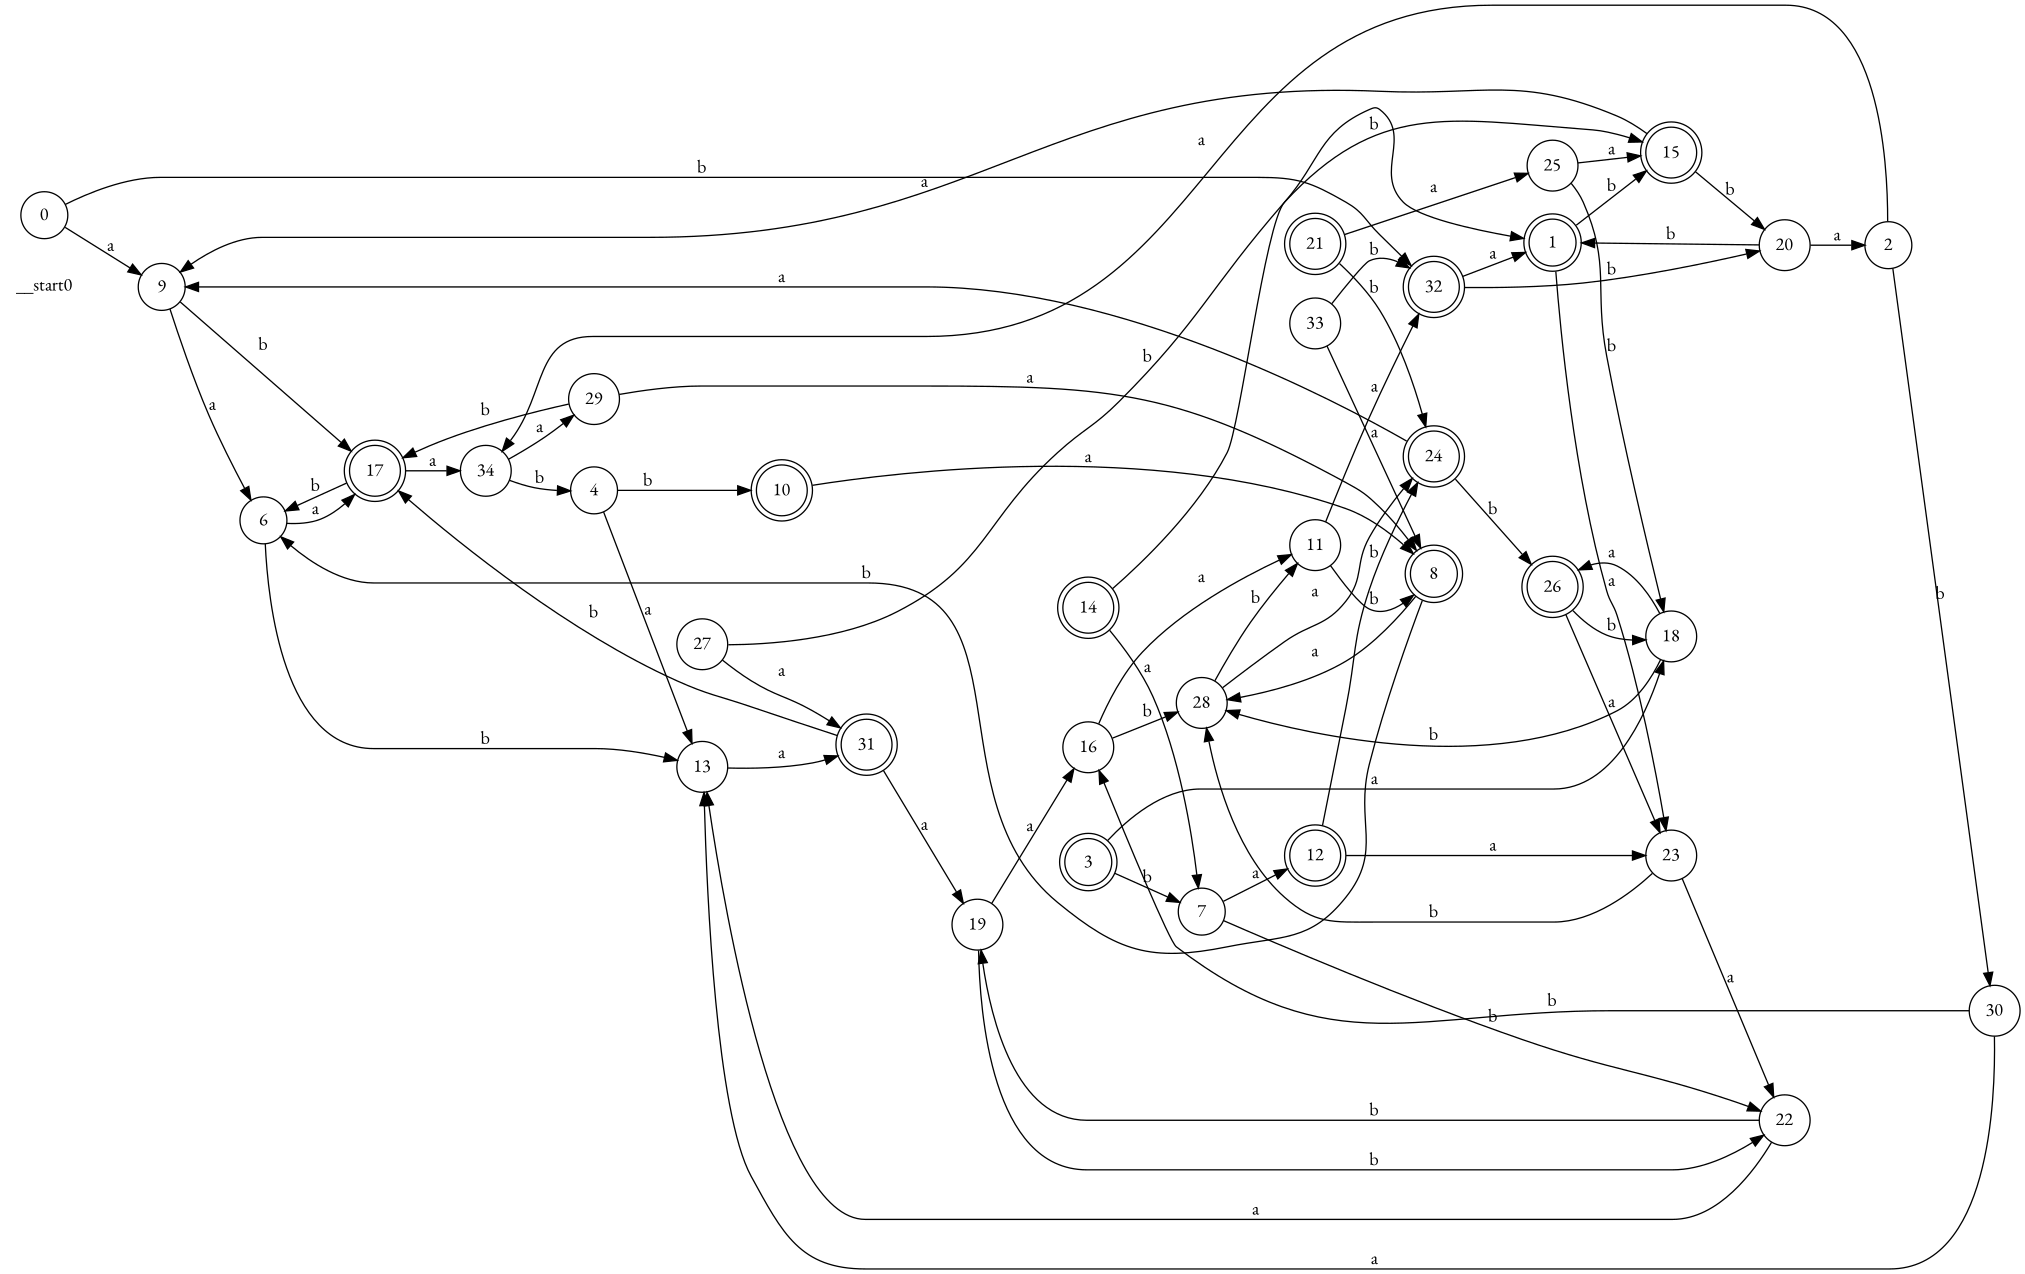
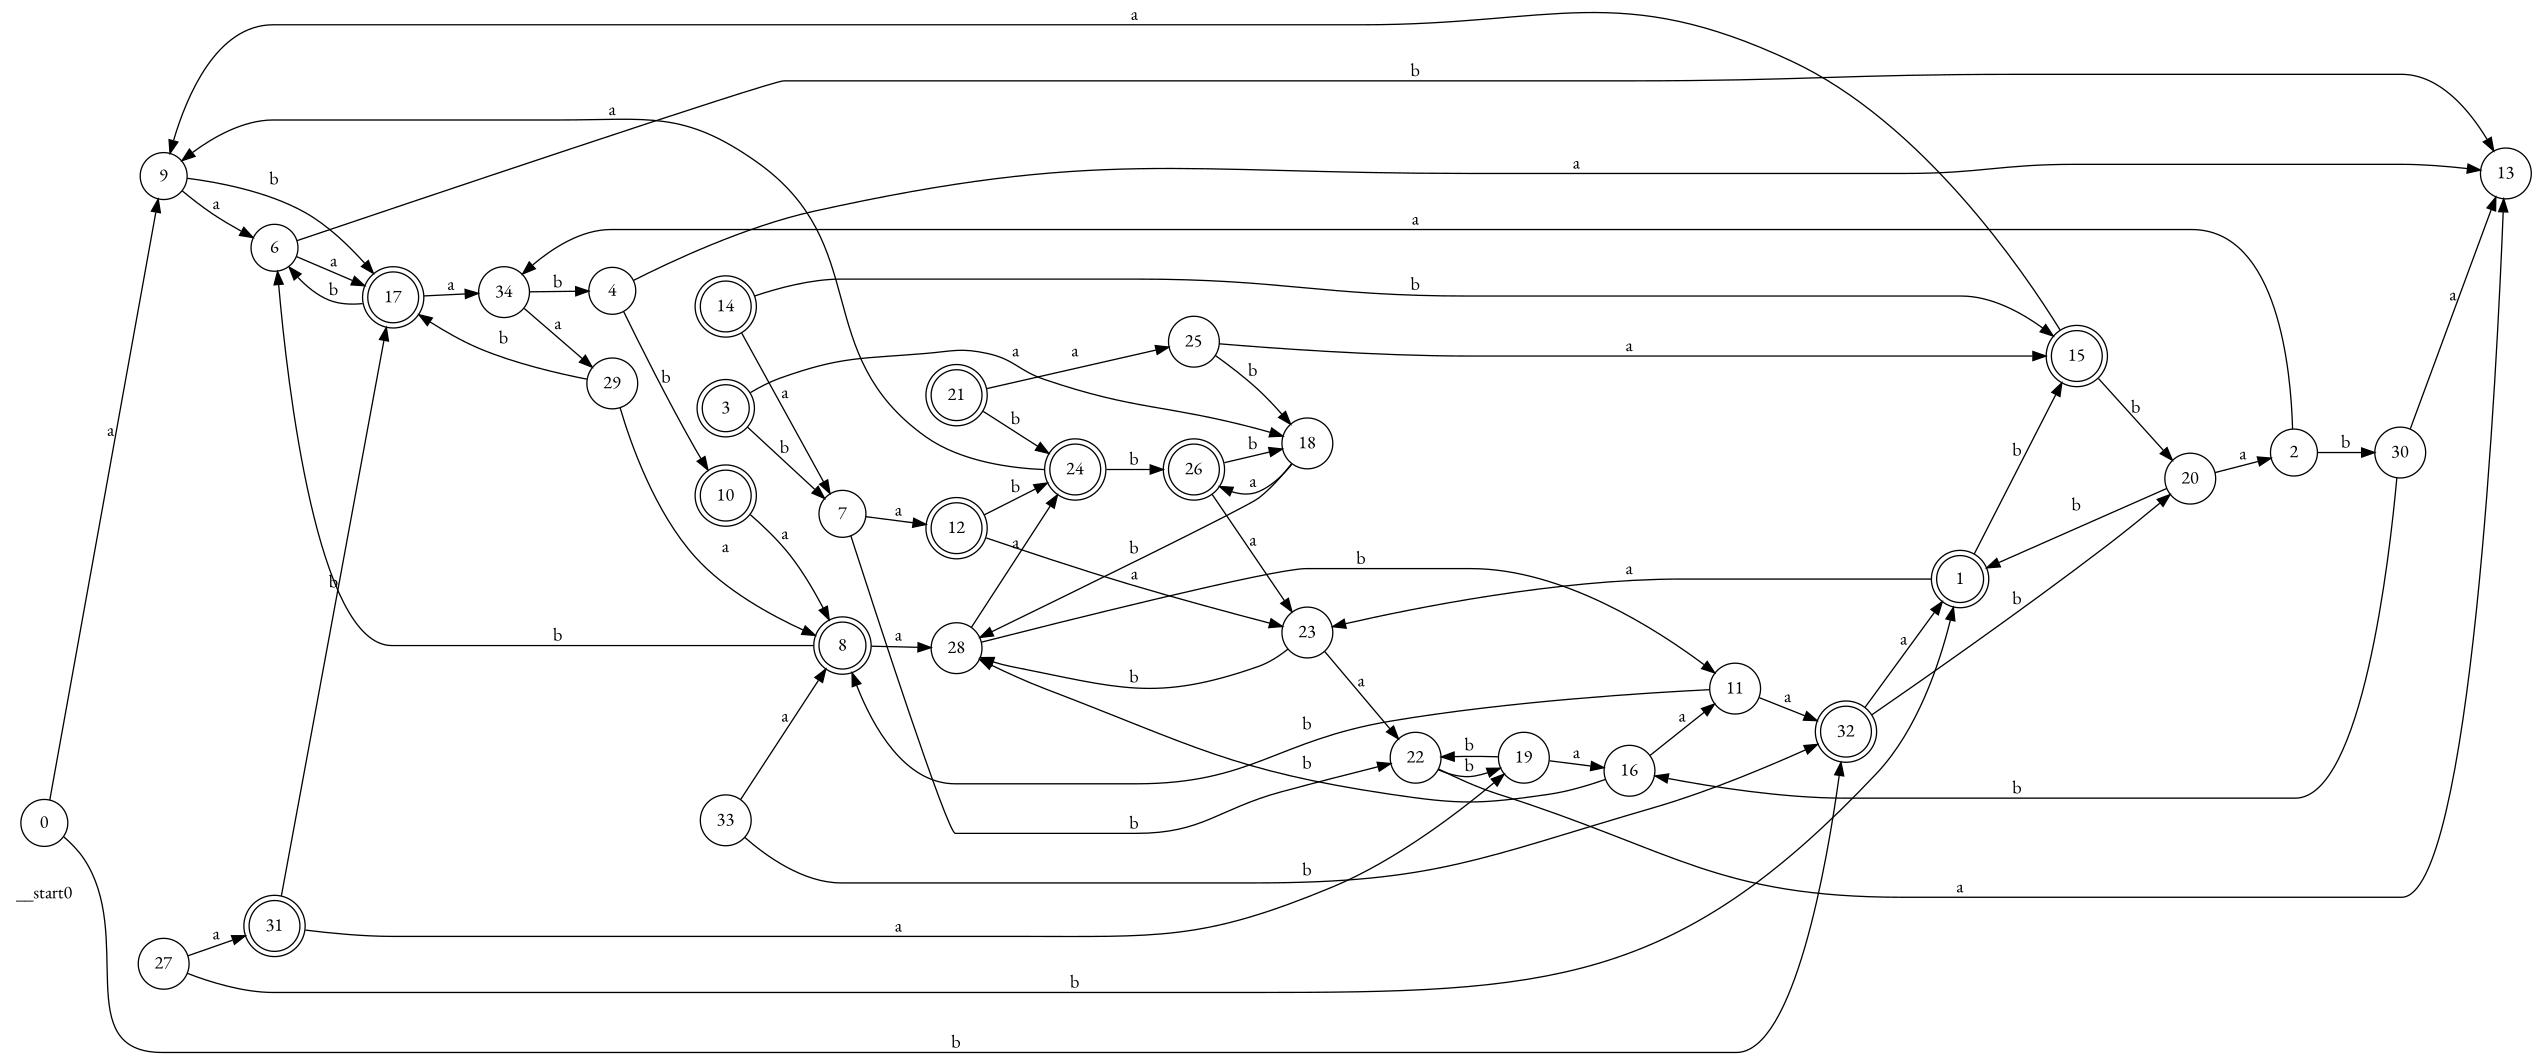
(777, 767) -> none
